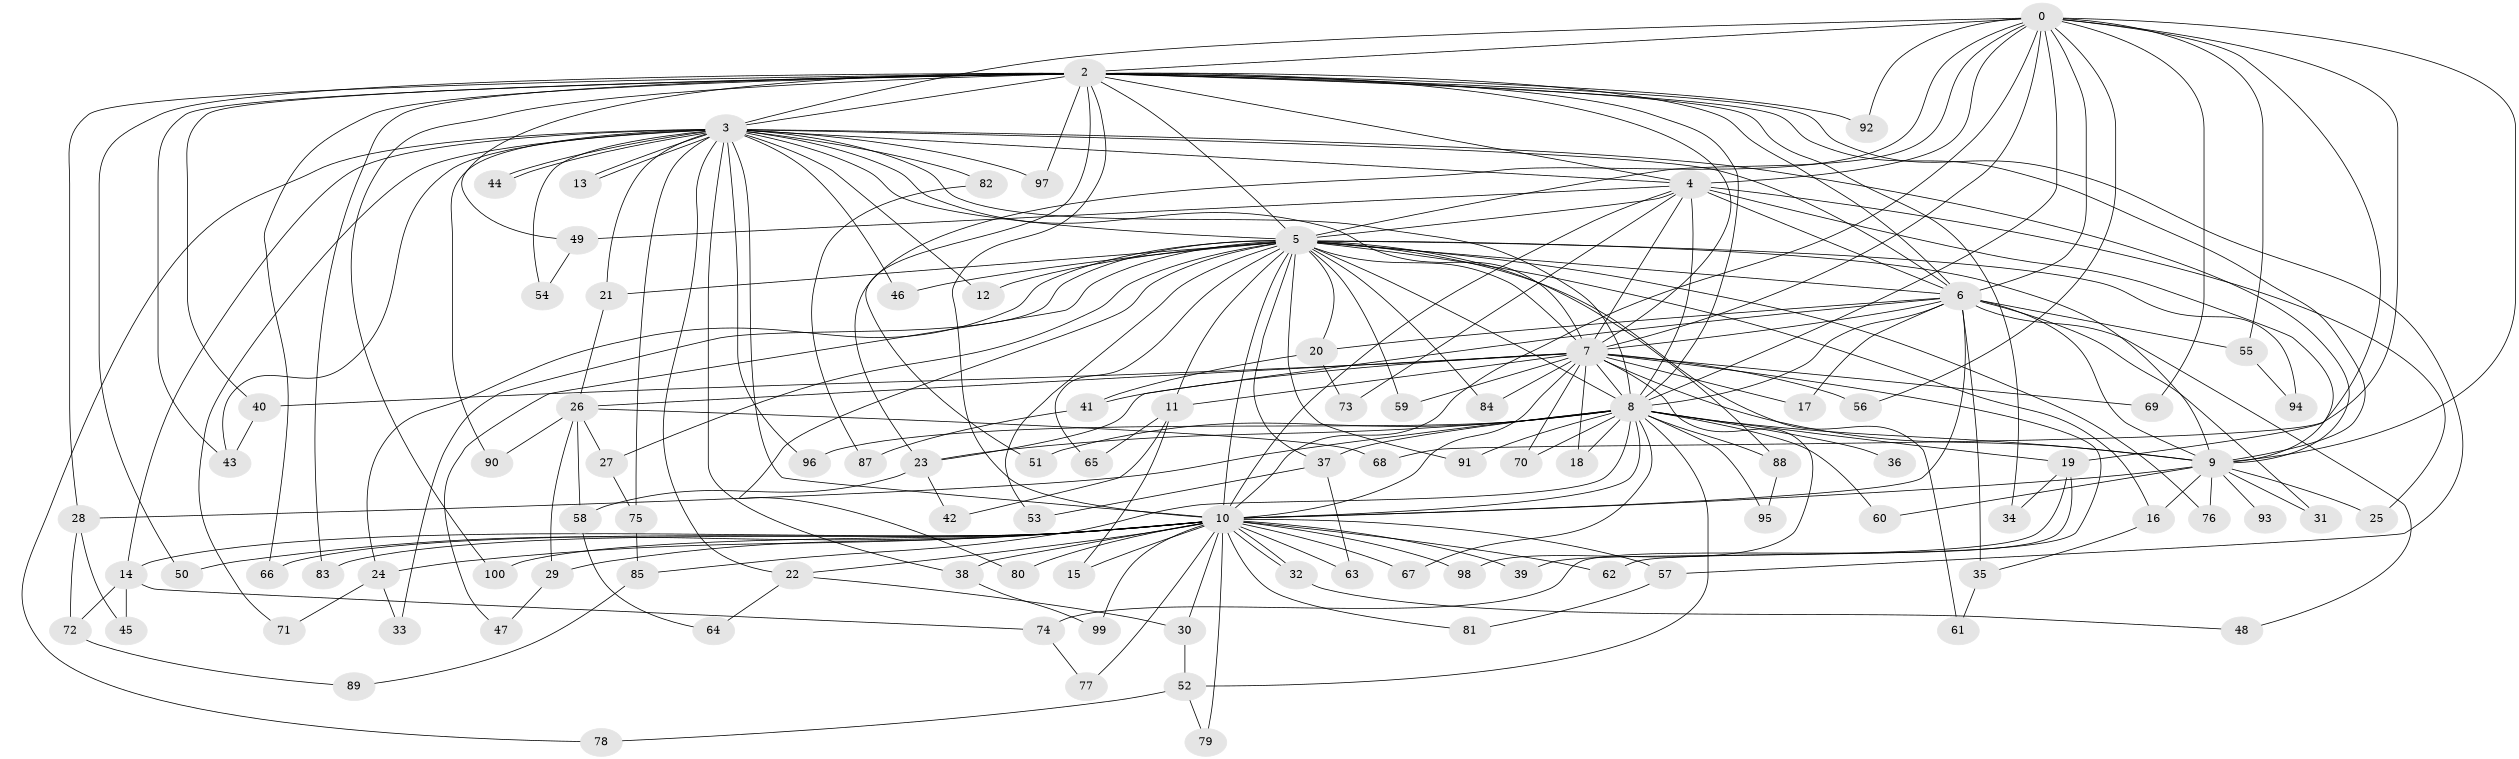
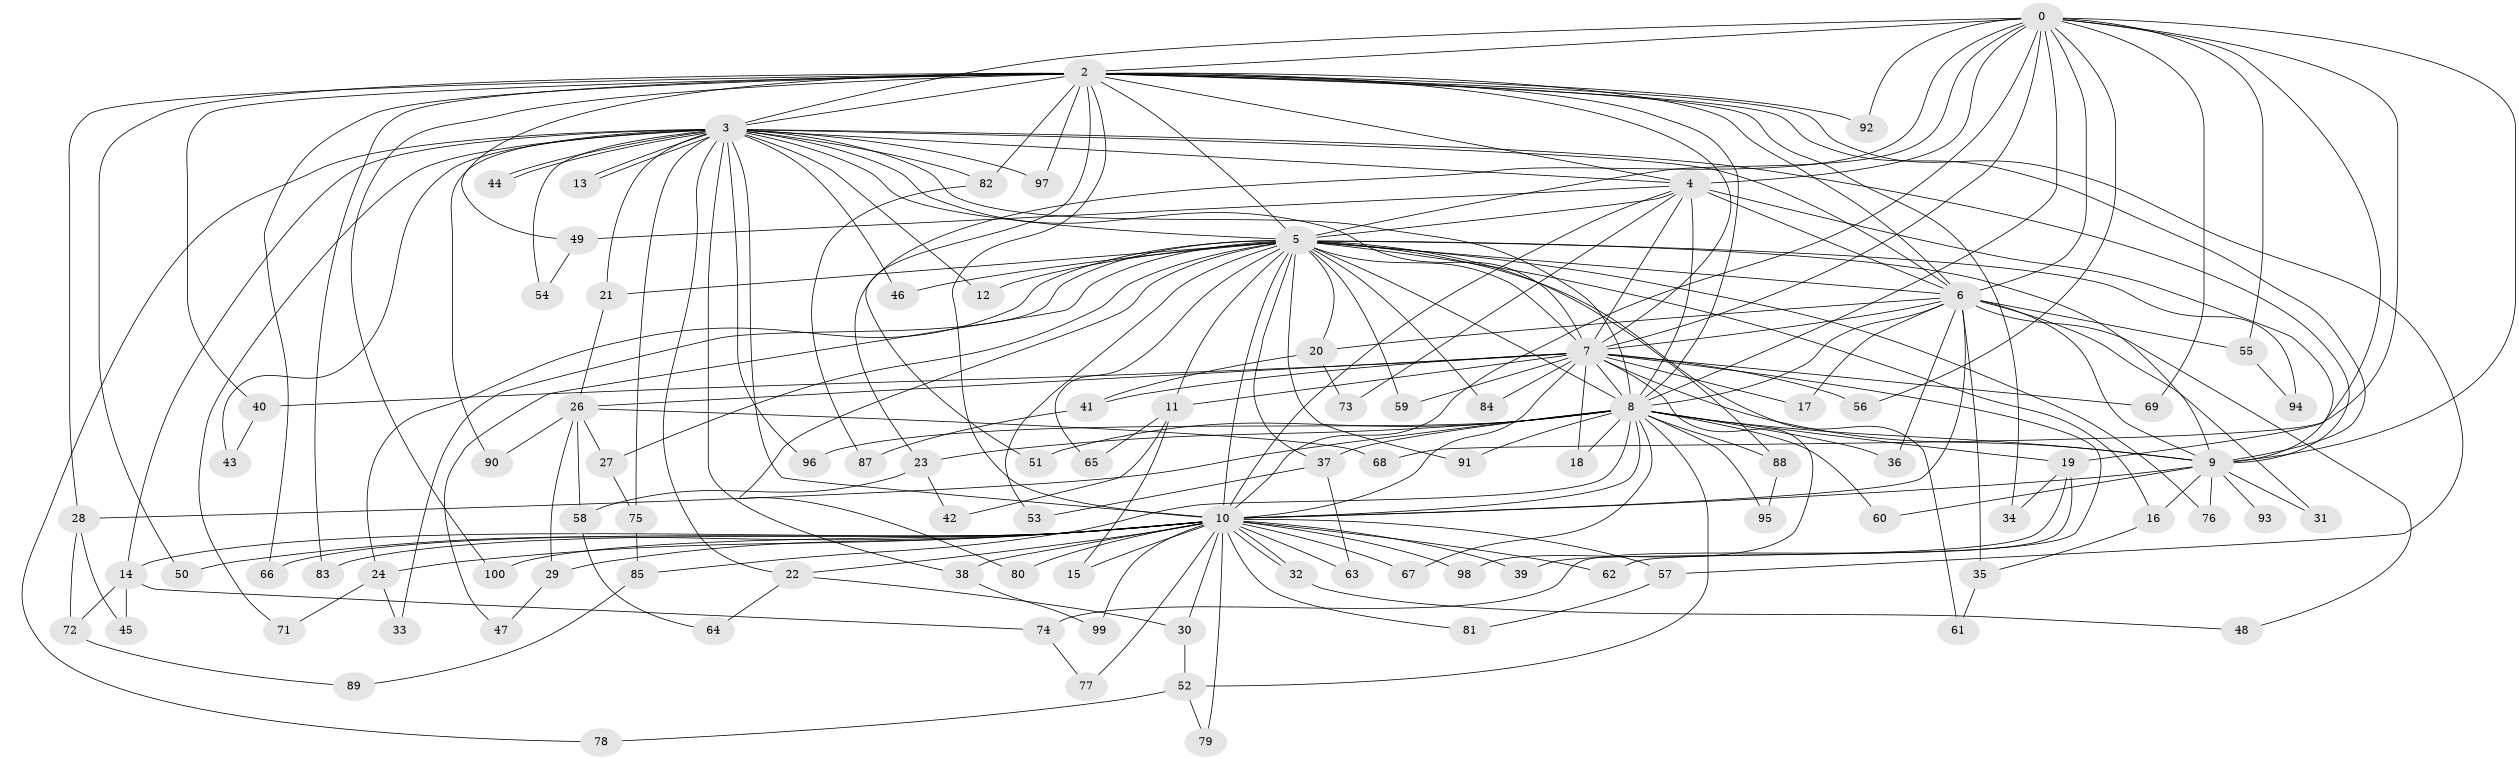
(193, 113) -> (1036, 129)
(1458, 351) -> (1931, 373)
(1521, 463) -> none
(2377, 519) -> none
